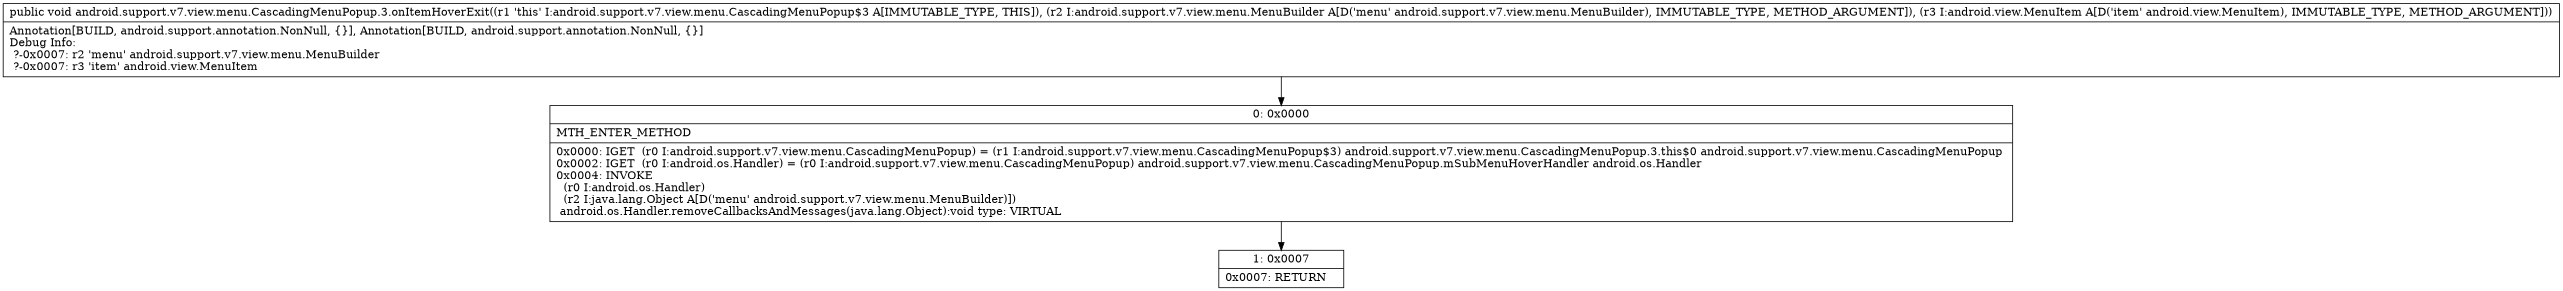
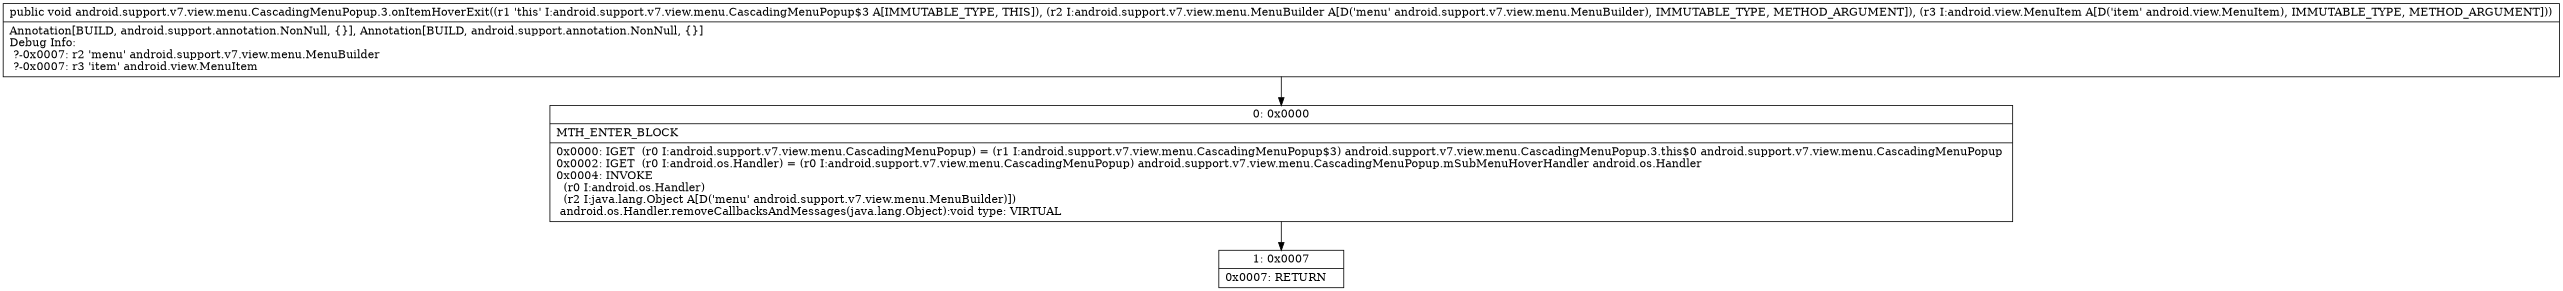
(624, 133) -> (618, 133)
